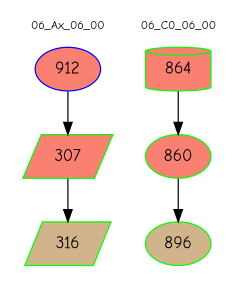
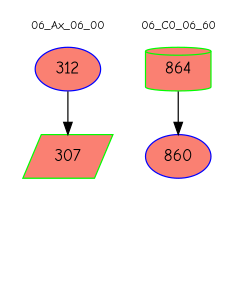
(179, 26) -> (179, 26)
(68, 69) -> (68, 69)
(178, 156) -> (178, 156)
(68, 244) -> none
(178, 244) -> none
